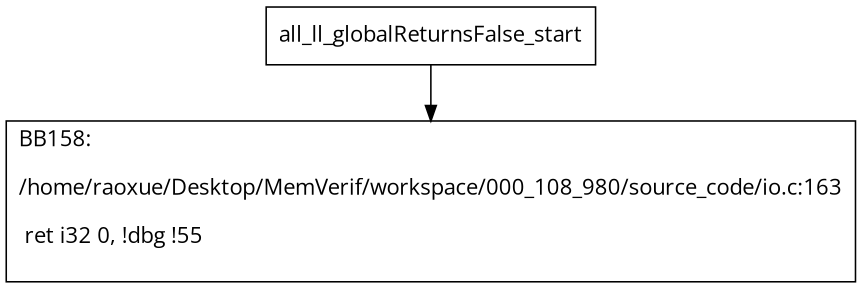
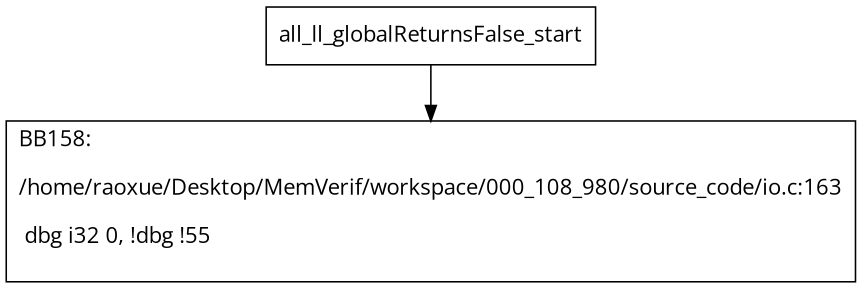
(111, 237) -> (116, 237)
